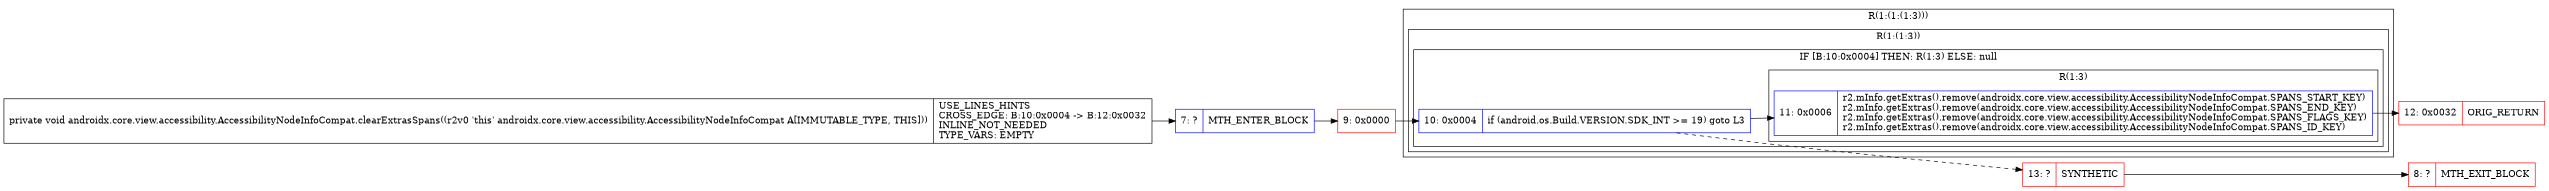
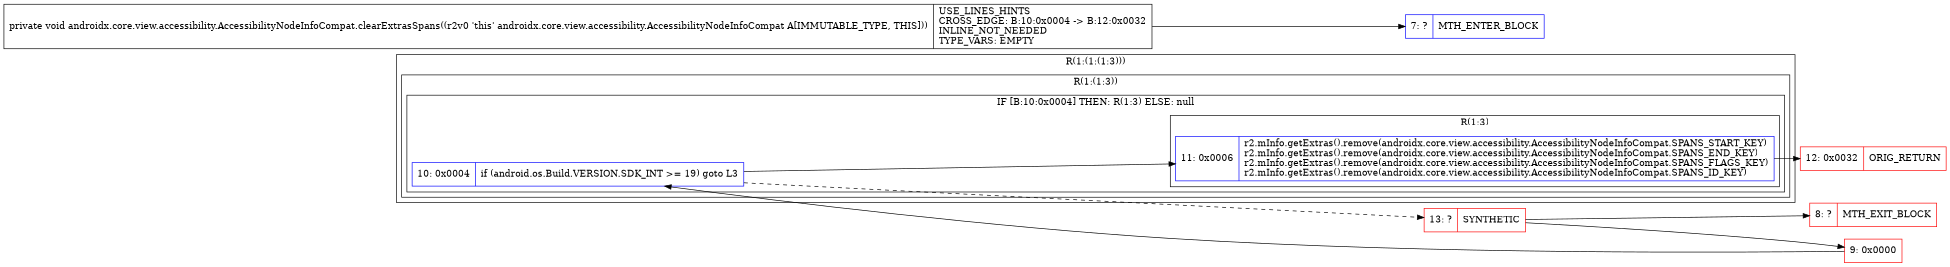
(1323, 121) -> (1682, 233)
